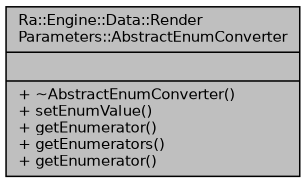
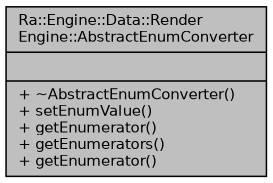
(153, 37) -> (136, 37)
